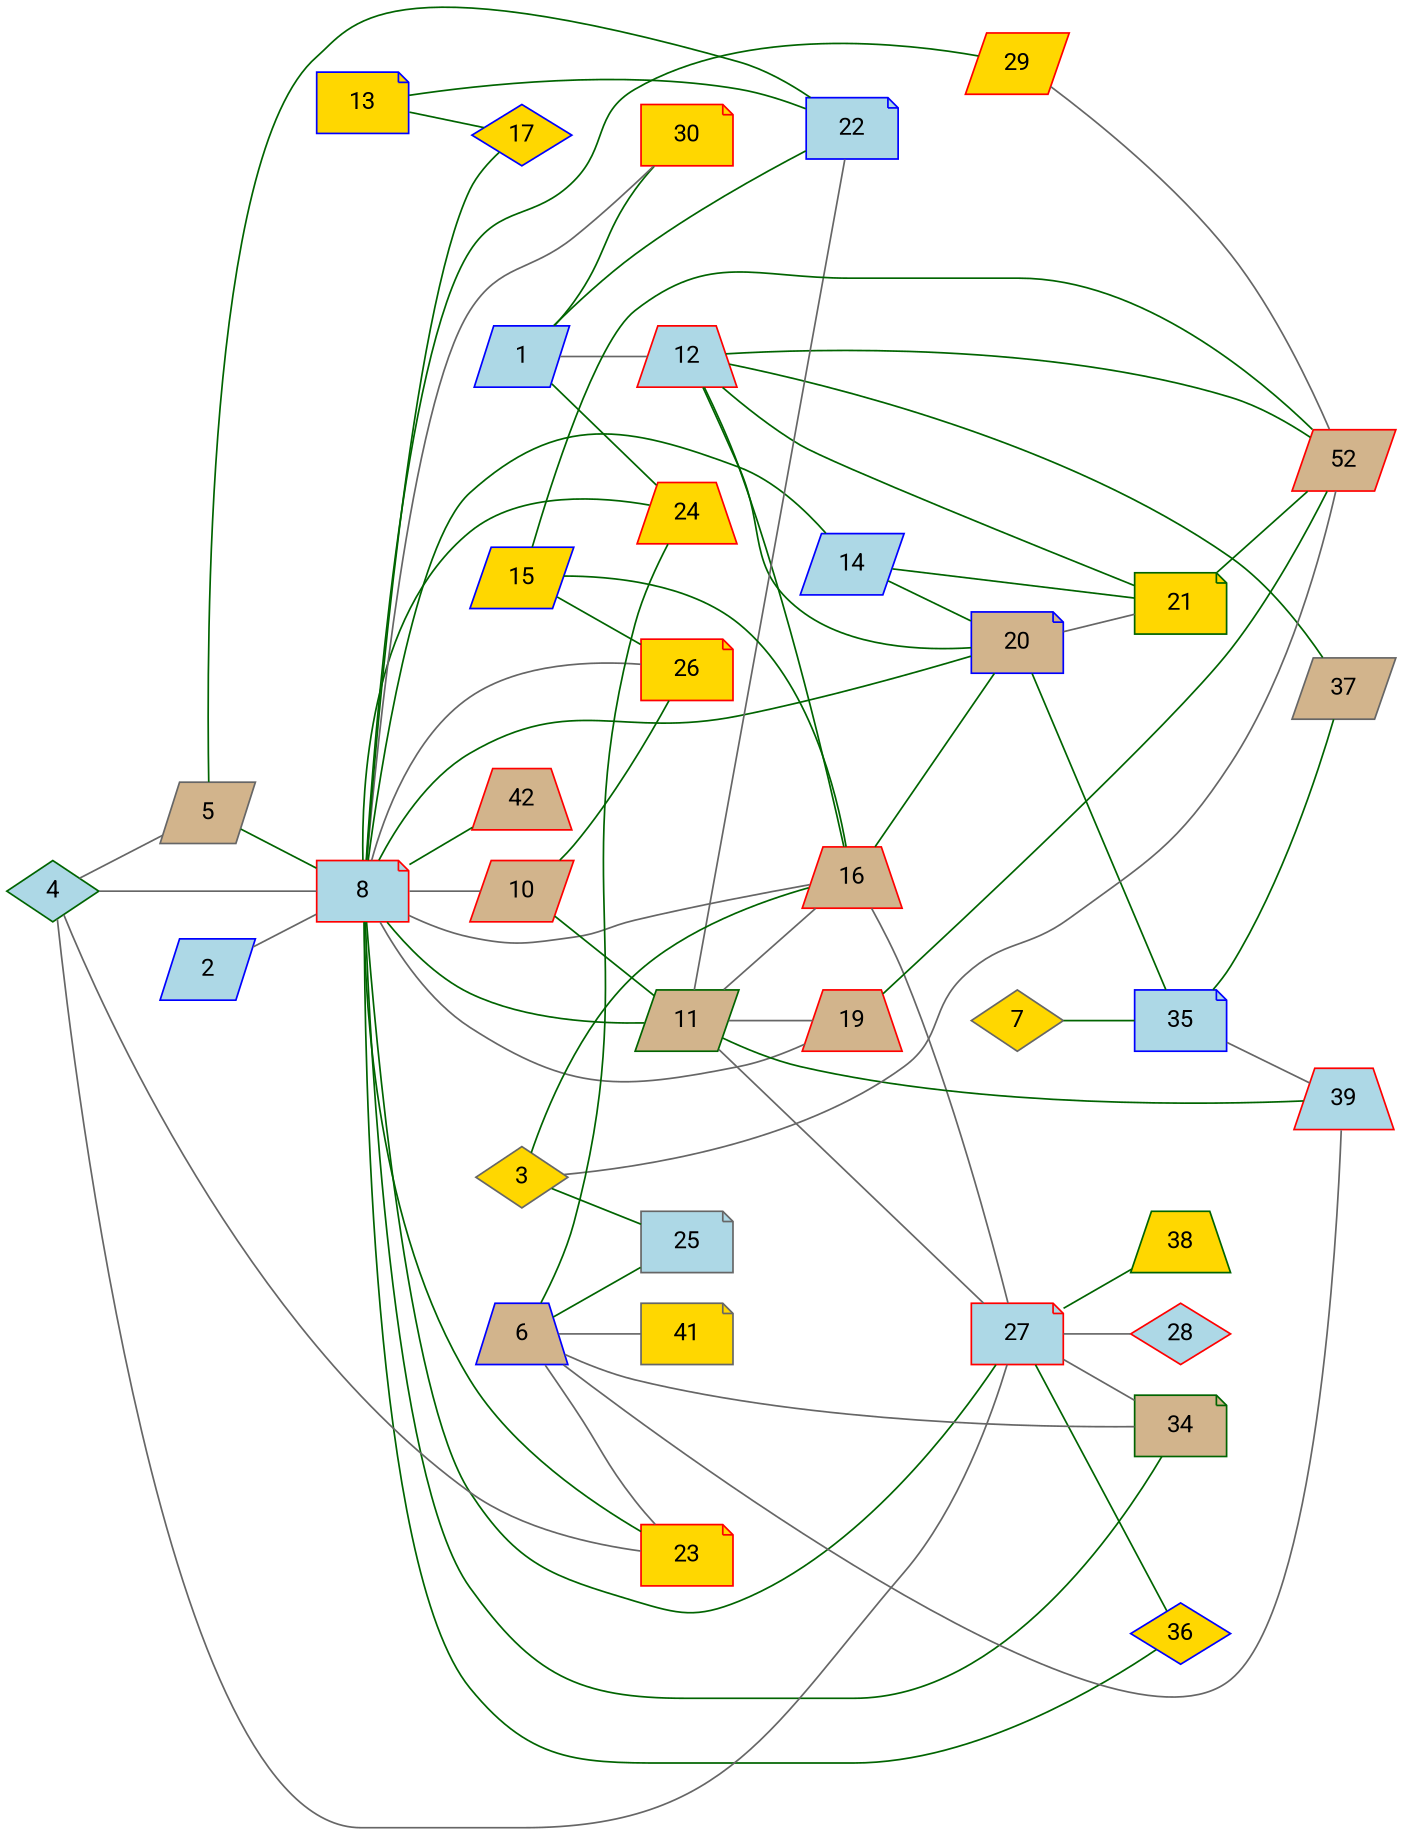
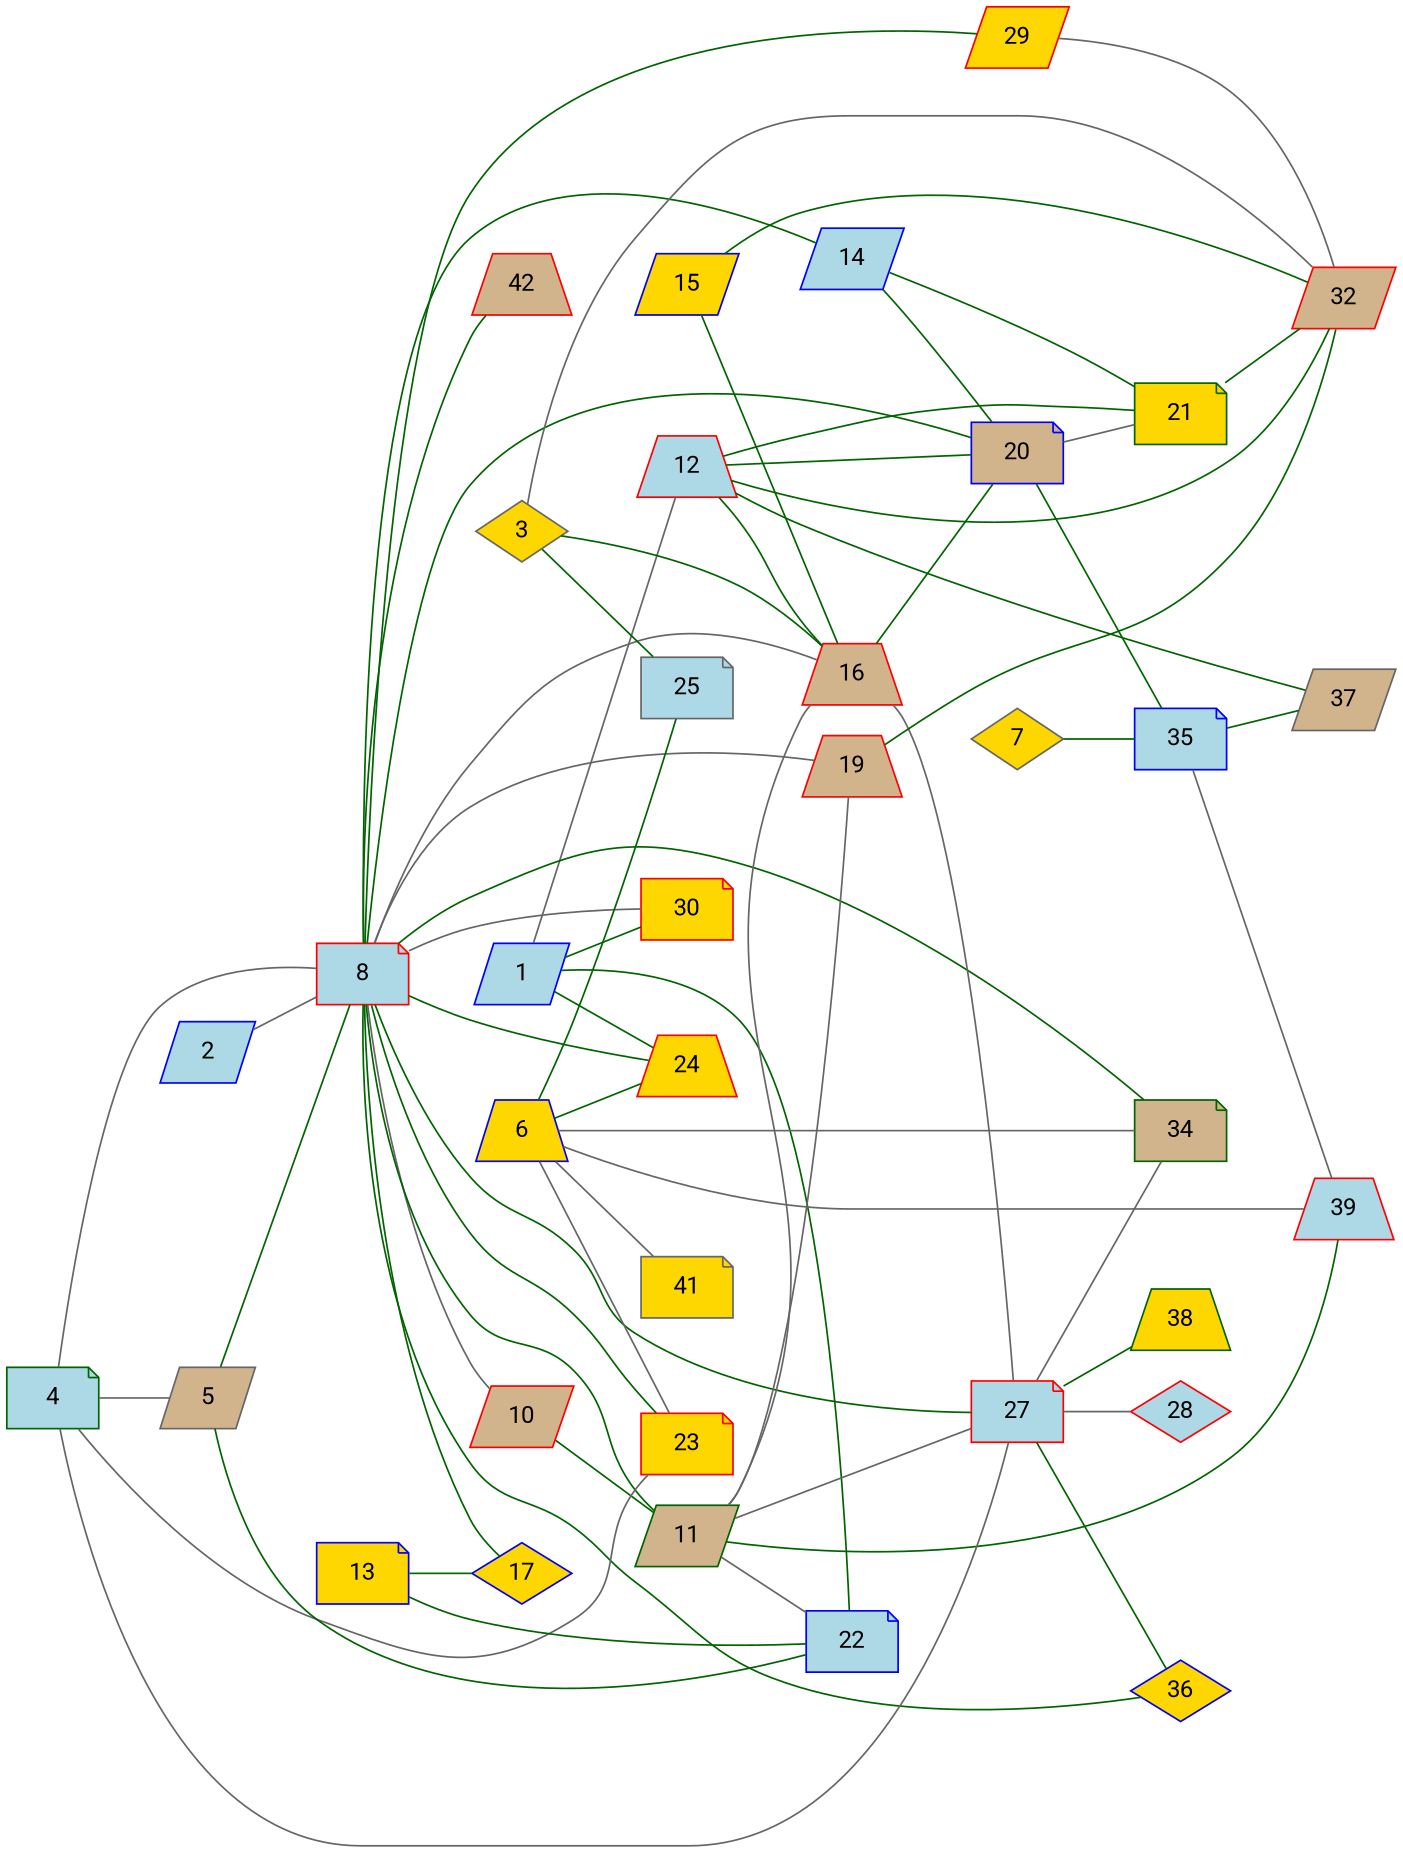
(1344, 460) -> (1344, 298)
(687, 670) -> none
(53, 891) -> (53, 1398)
(522, 1334) -> (522, 1131)
